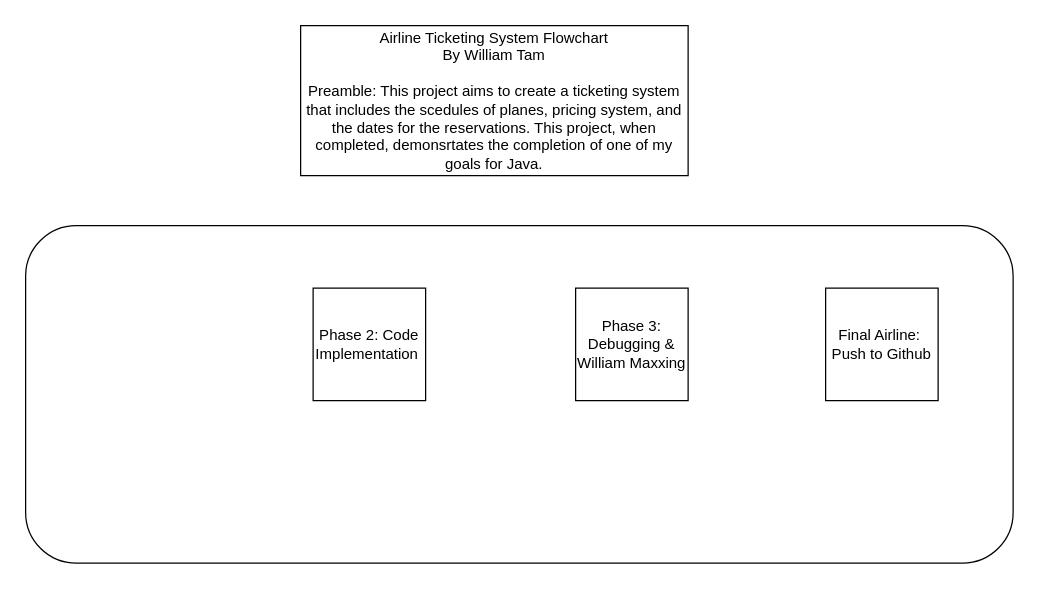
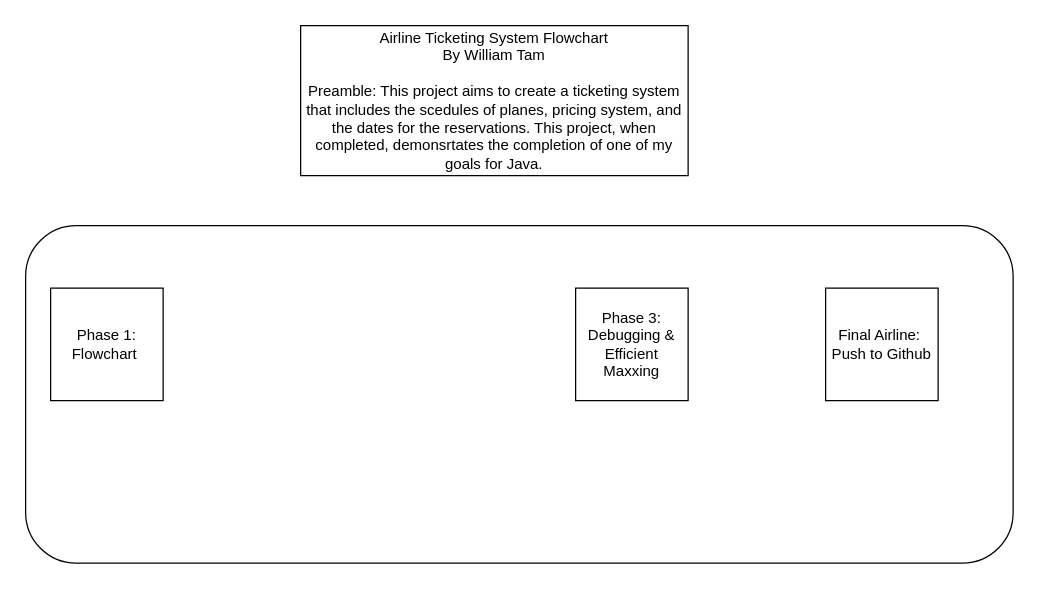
none -> (107, 344)
(369, 344) -> none
(632, 344) -> (632, 344)
